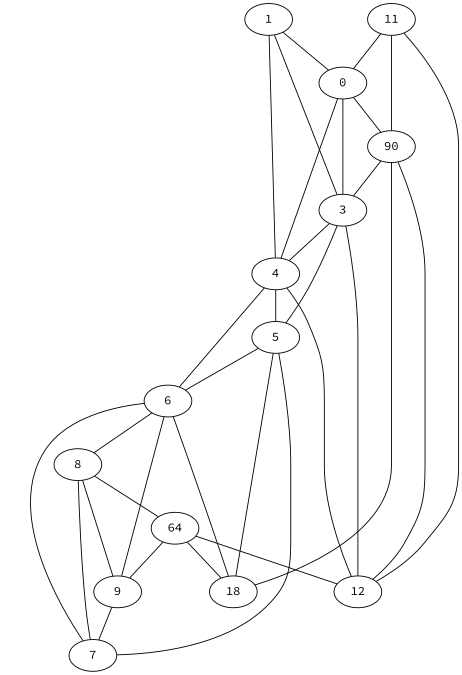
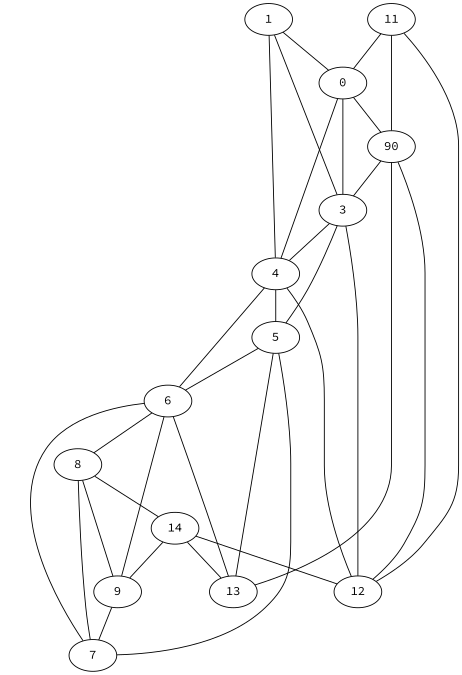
(175, 528) -> (175, 528)
(233, 592) -> (233, 592)
